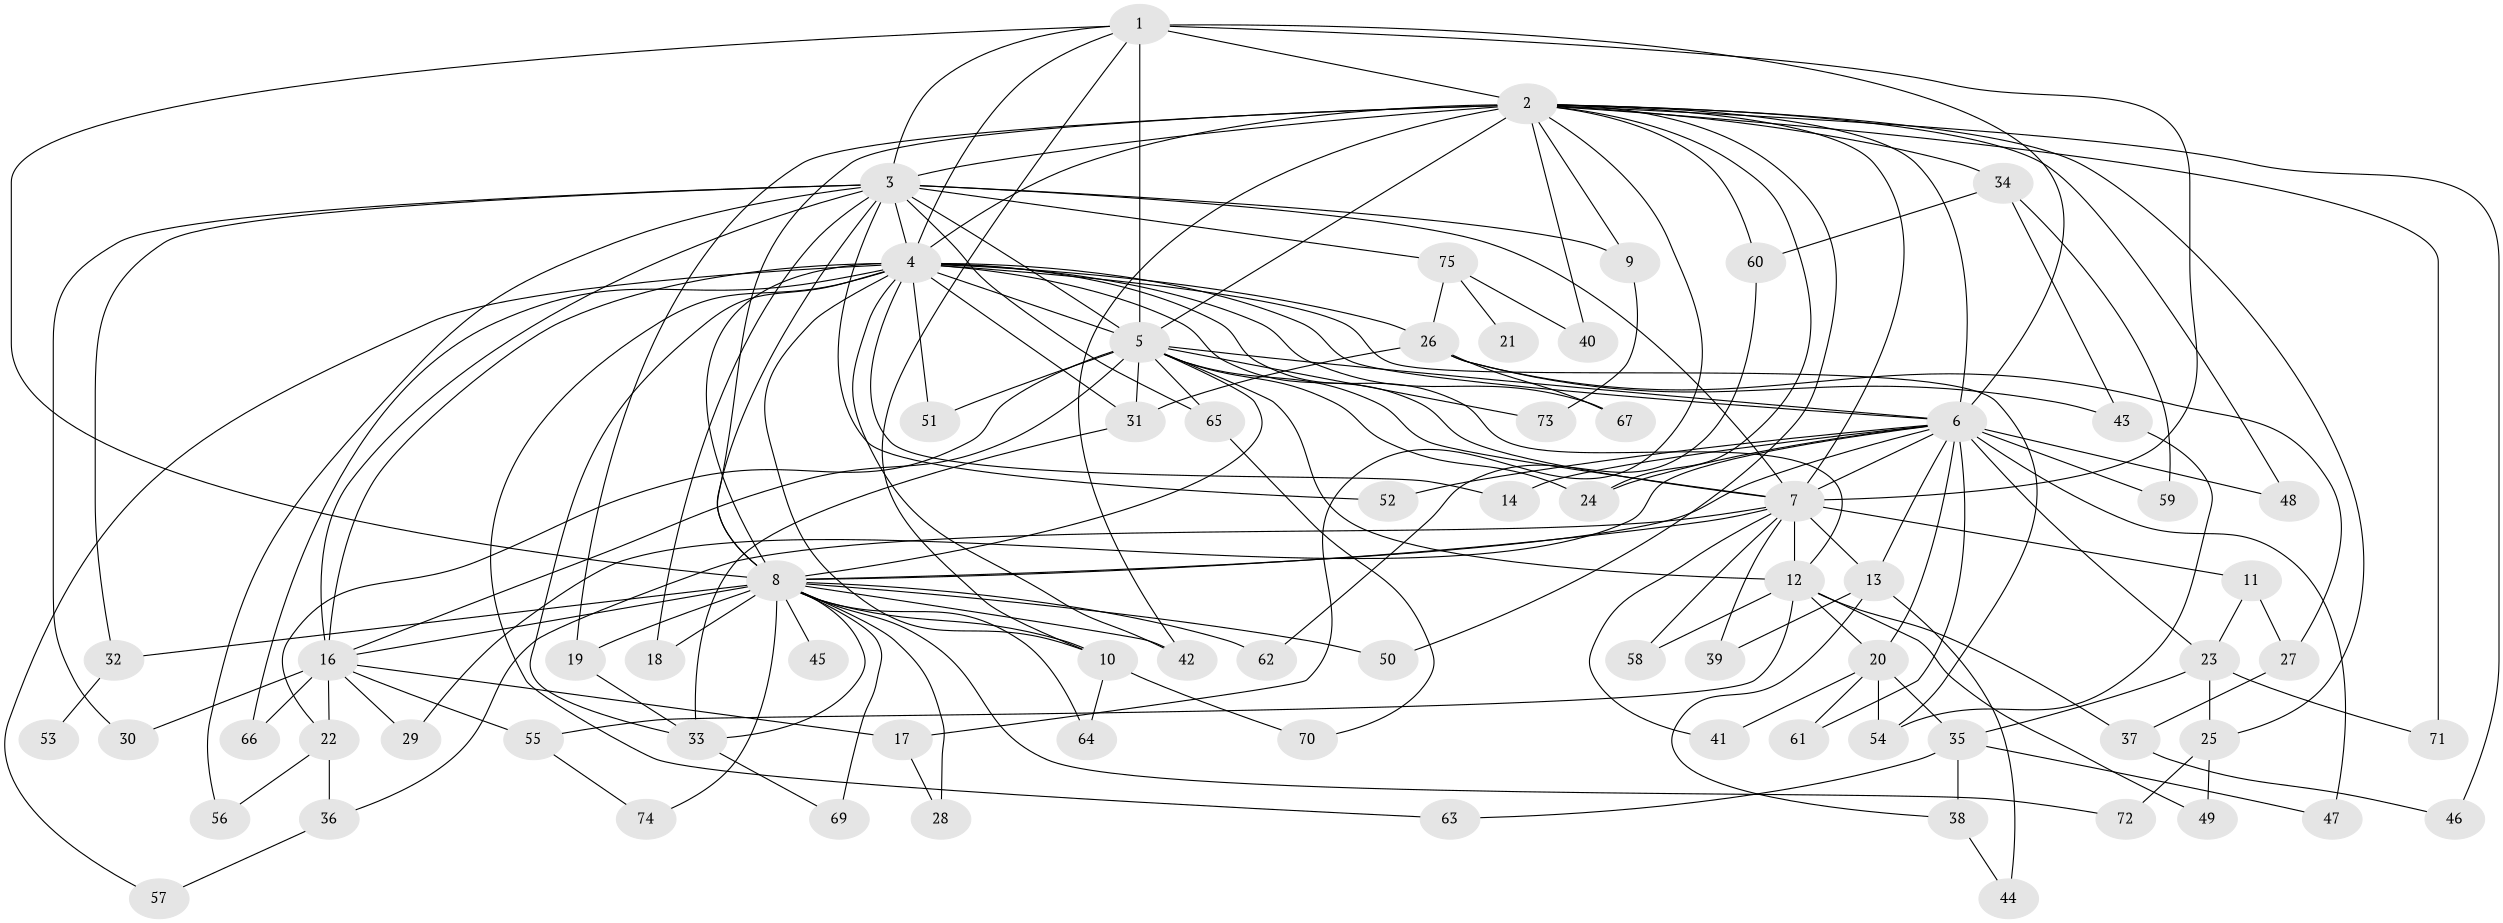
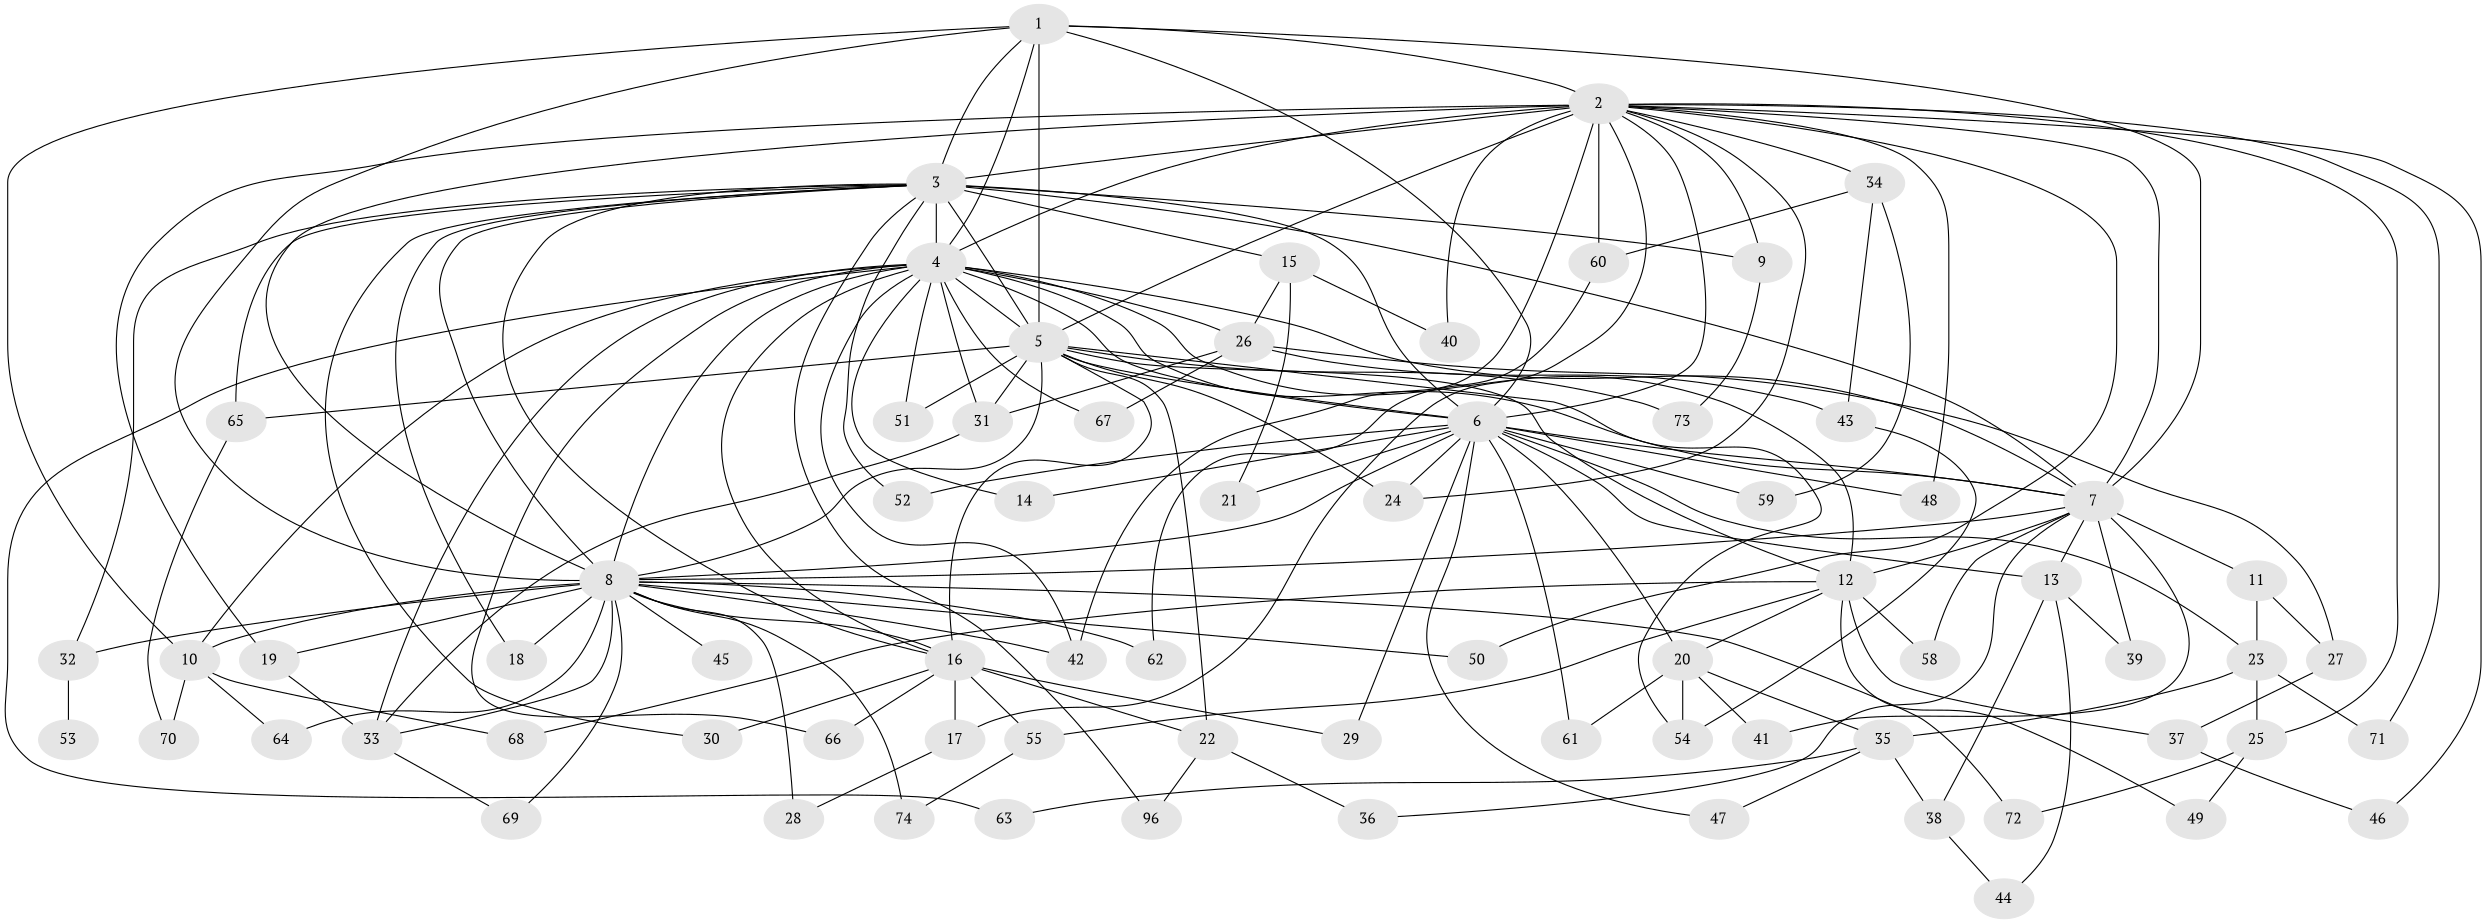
none -> (1226, 212)
(1448, 263) -> (1290, 263)
none -> (1354, 462)
none -> (517, 740)
(220, 819) -> (1152, 819)
(159, 899) -> none
